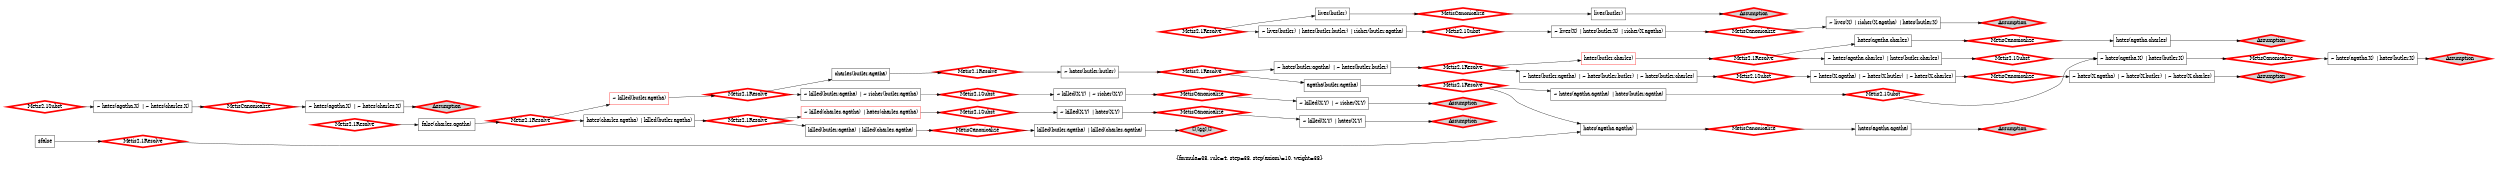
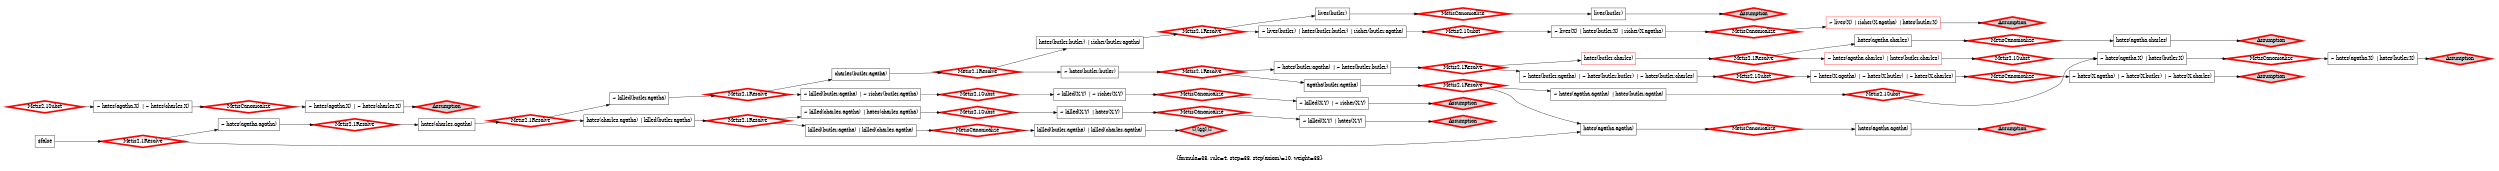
(1883, 23) -> (1883, 23)
none -> (1090, 43)
(1883, 59) -> (1883, 59)
(639, 99) -> (639, 99)
(861, 113) -> (861, 113)
none -> (249, 125)
(447, 125) -> (447, 125)
